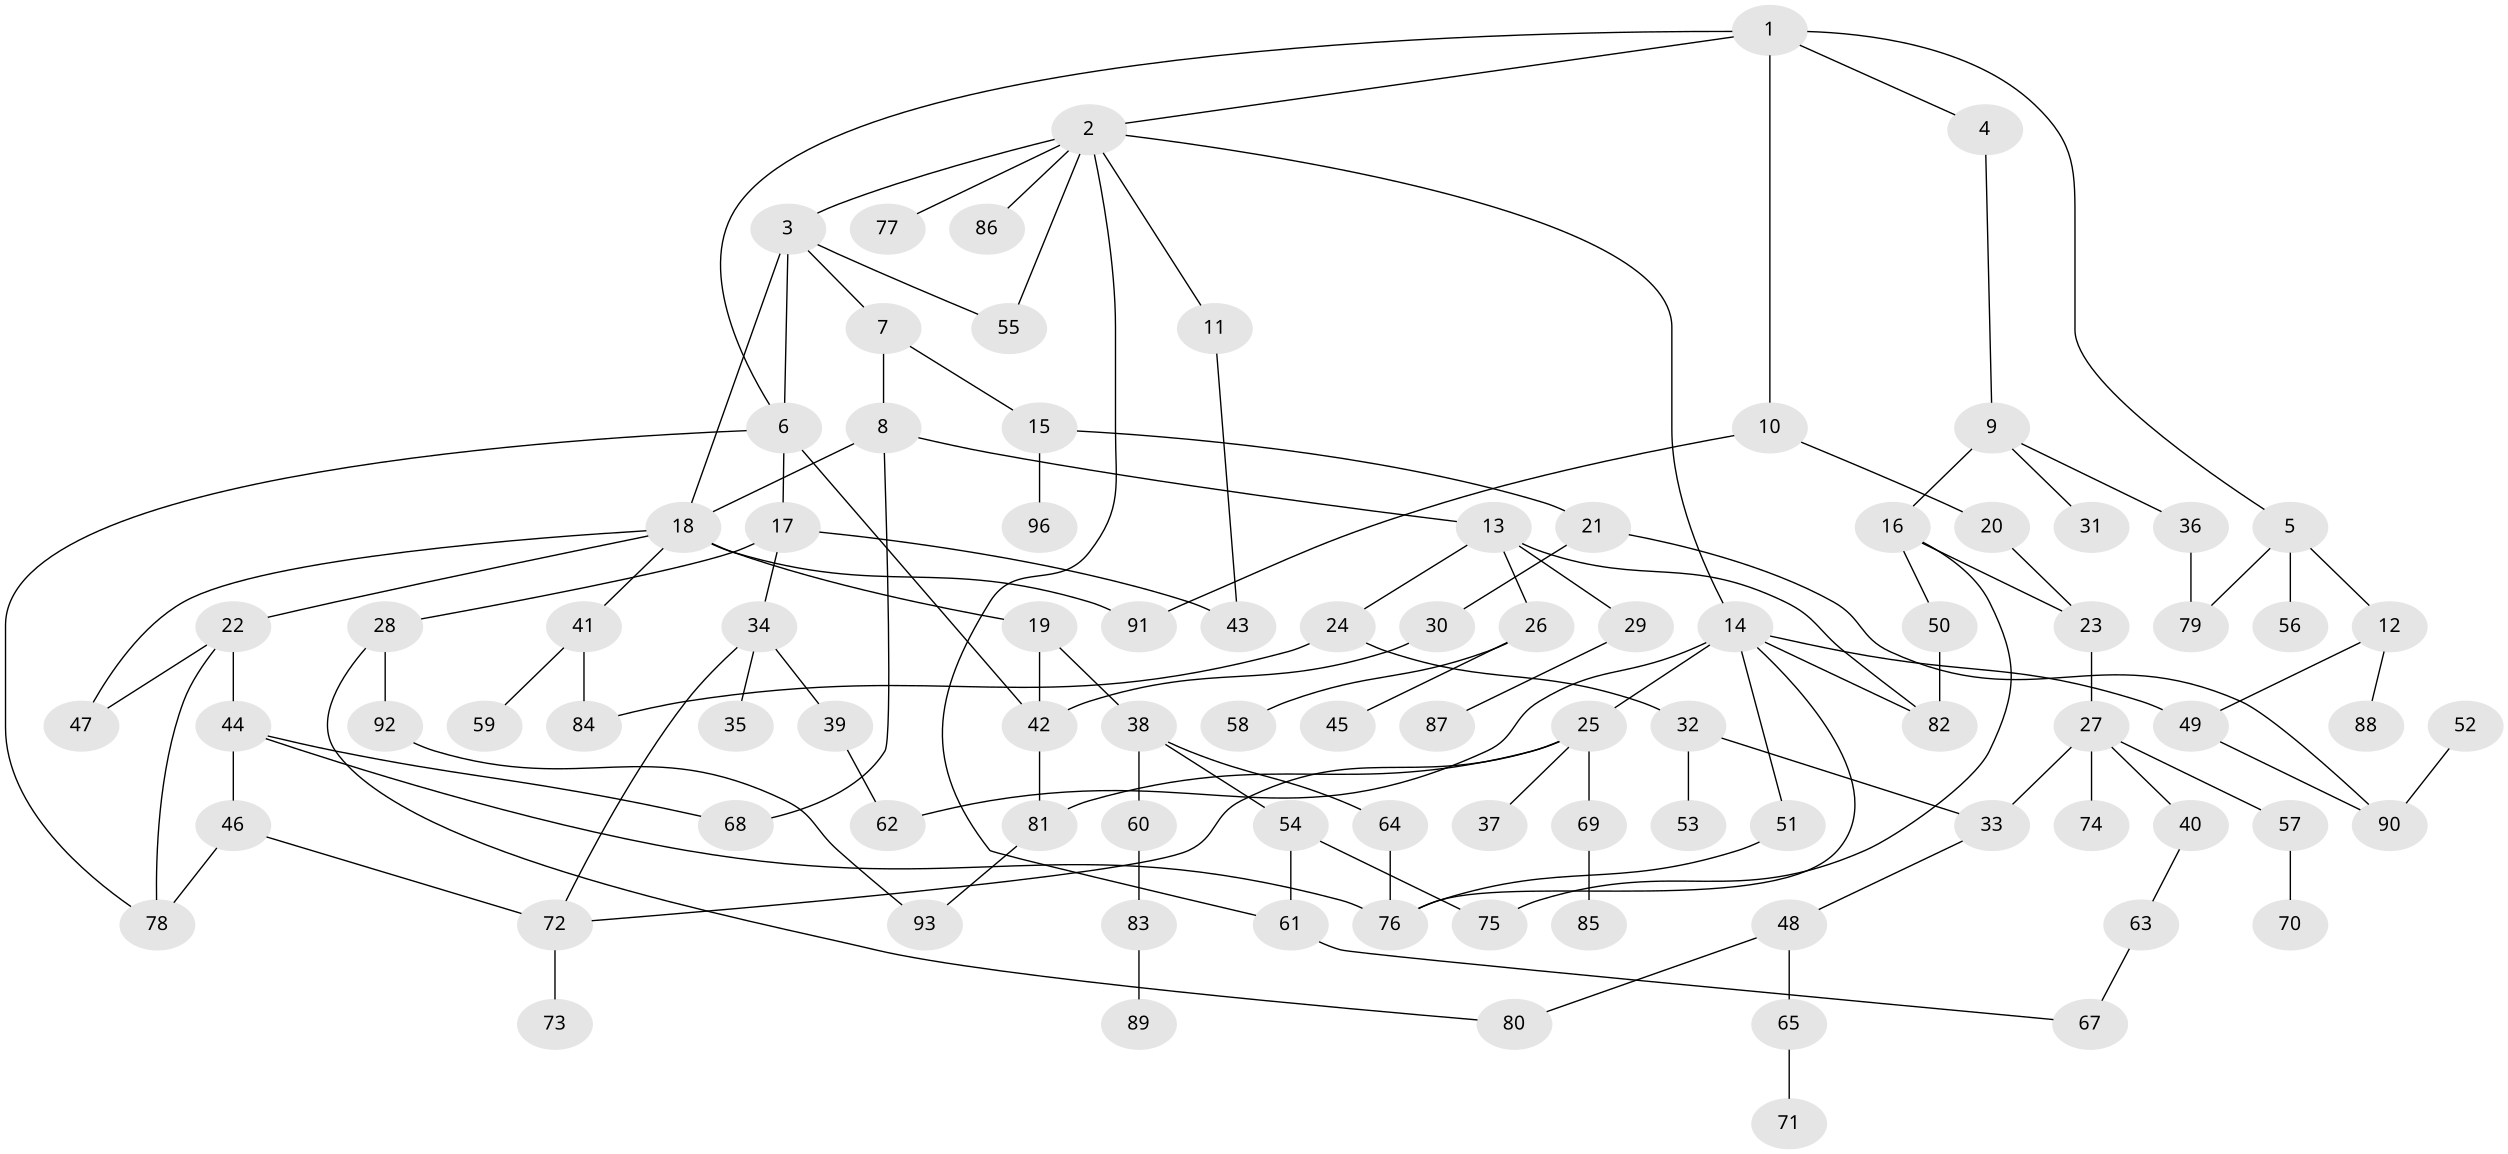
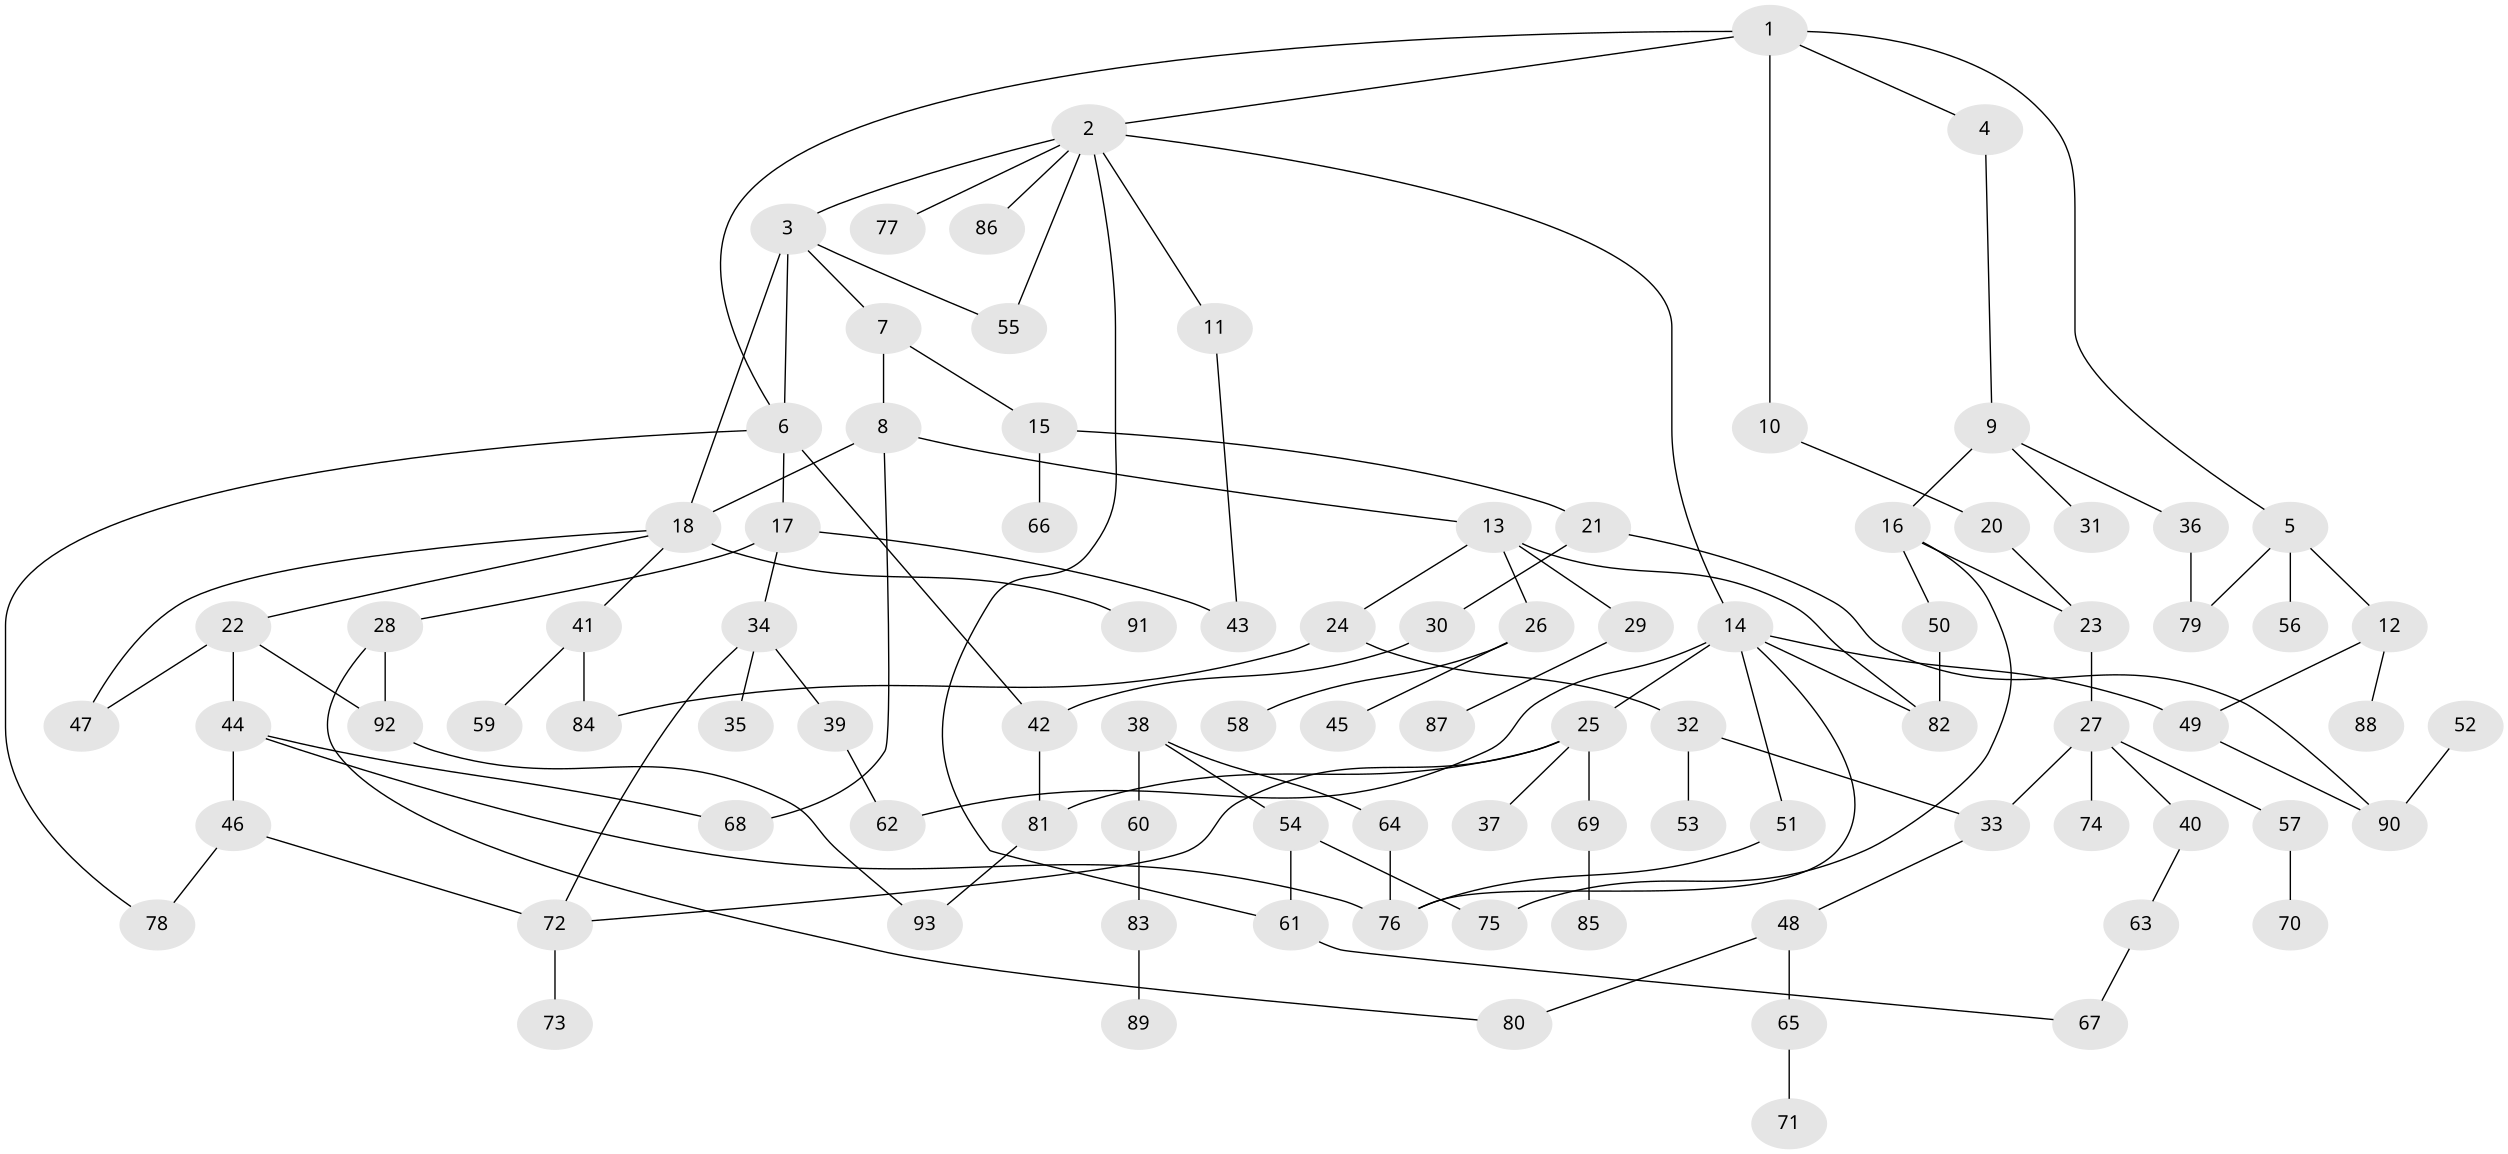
(1445, 502) -> none
(1040, 527) -> (1040, 527)
(1040, 627) -> none
(166, 769) -> (309, 677)
